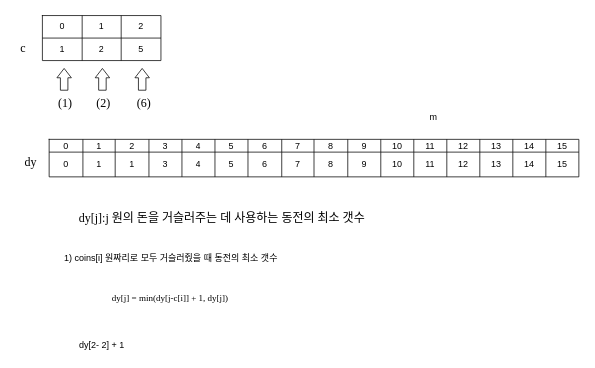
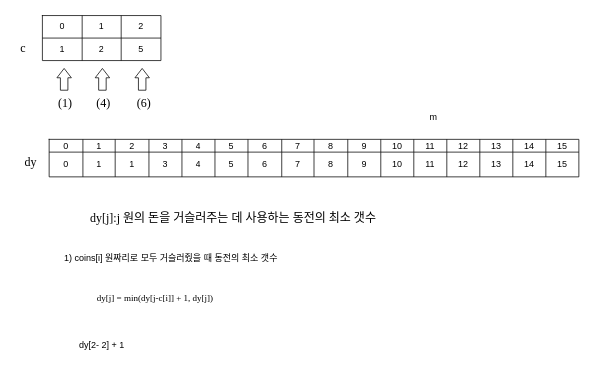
(104, 102) -> (104, 102)
(222, 218) -> (233, 218)
(170, 298) -> (155, 298)
